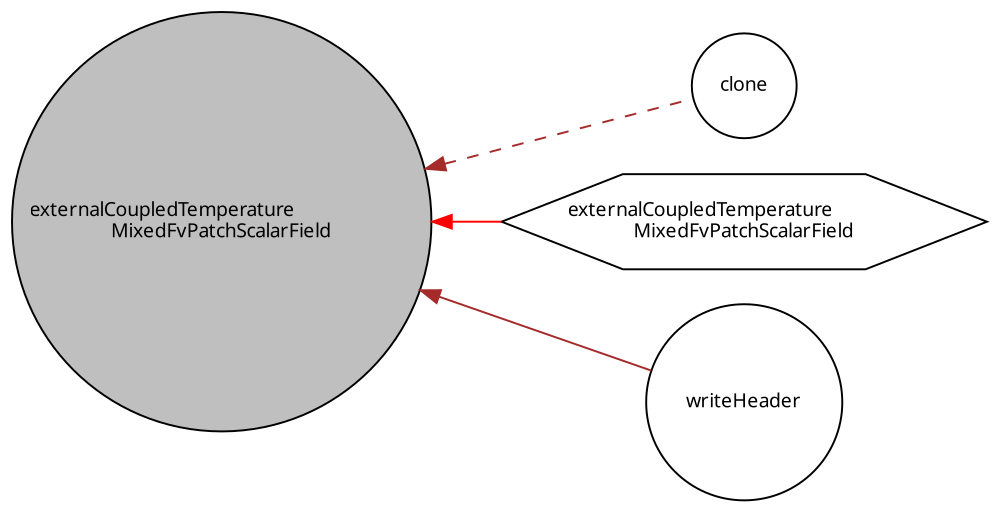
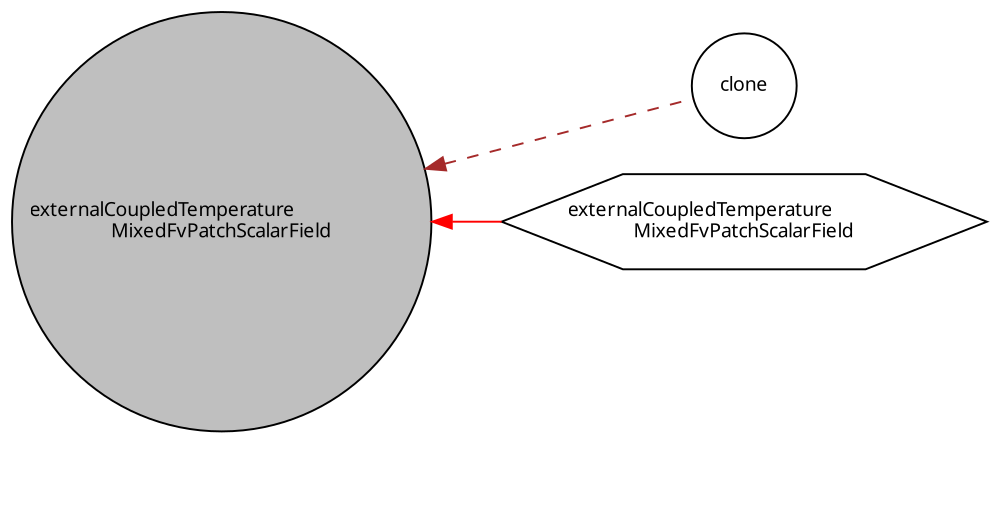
(744, 402) -> none
